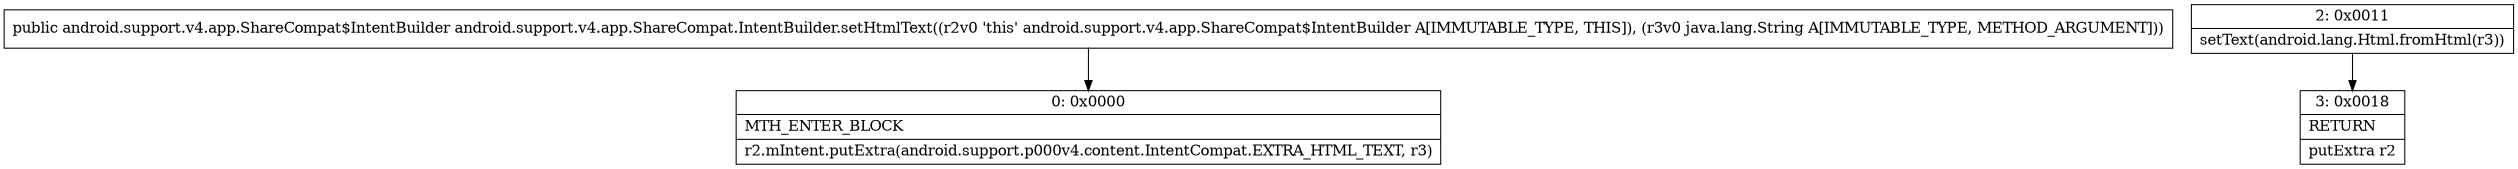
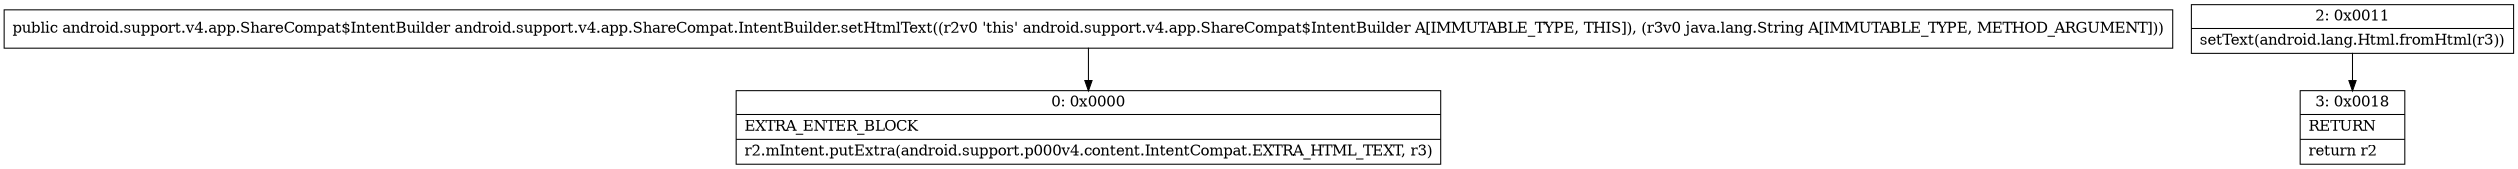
(824, 126) -> (831, 126)
(2352, 151) -> (2343, 151)
